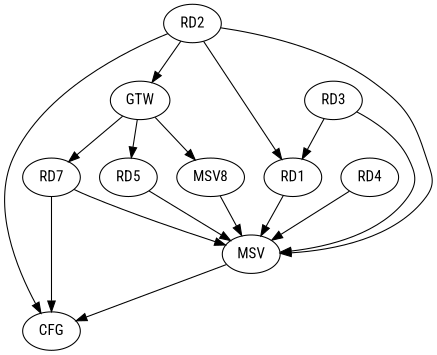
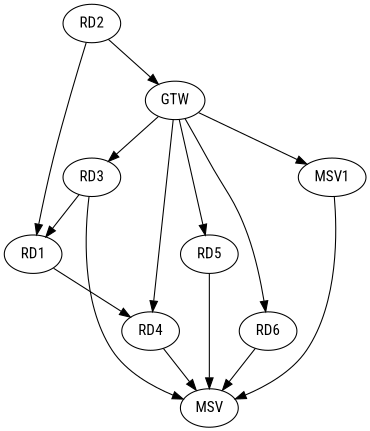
(414, 127) -> none
none -> (137, 135)
(51, 177) -> (268, 331)
(211, 177) -> (332, 177)
none -> (163, 210)
(275, 211) -> (82, 287)
(51, 331) -> none
